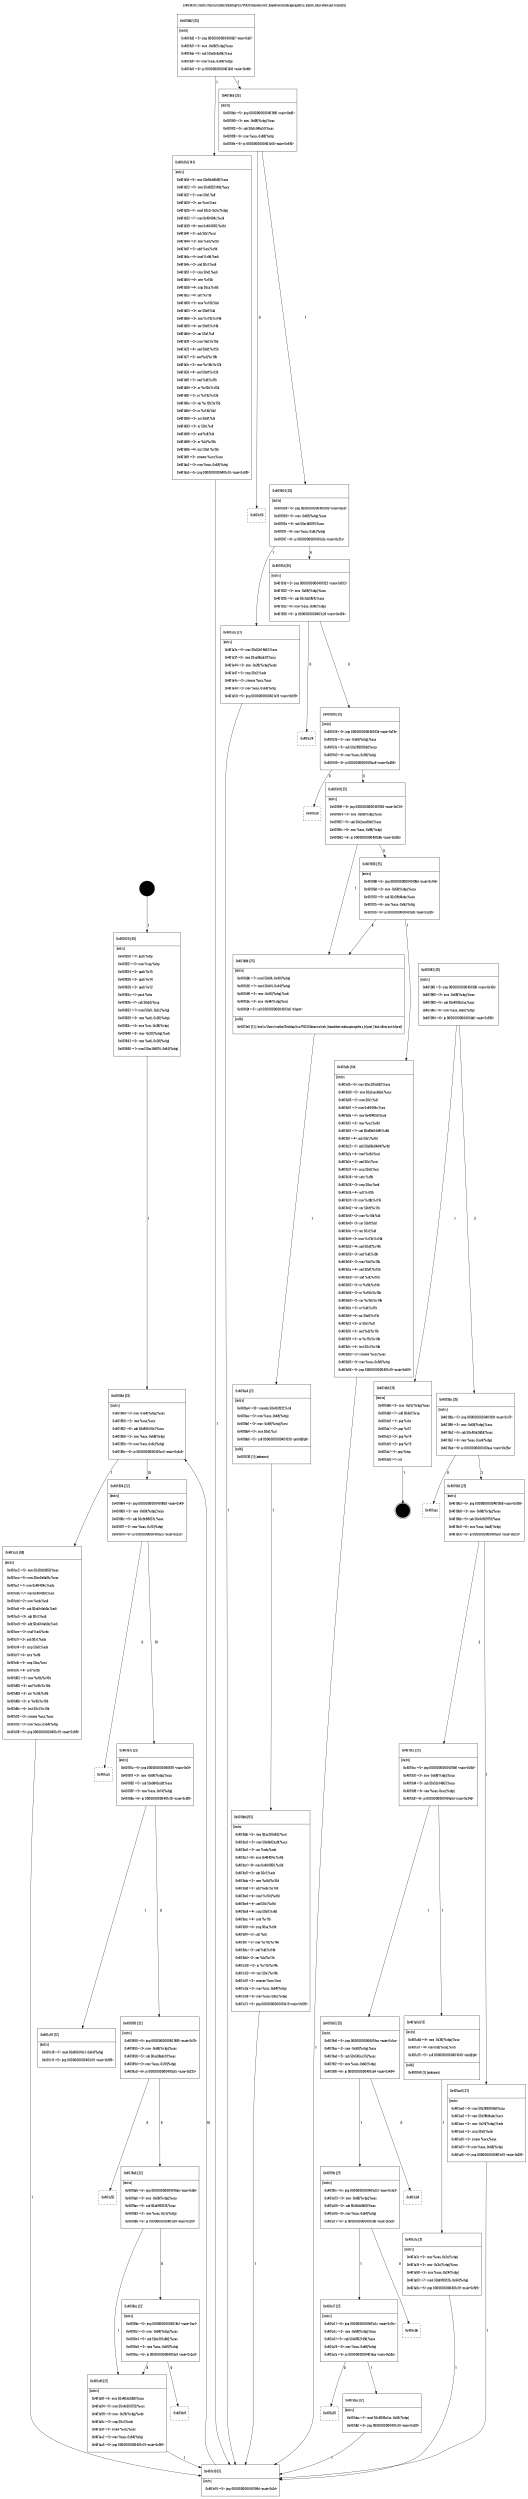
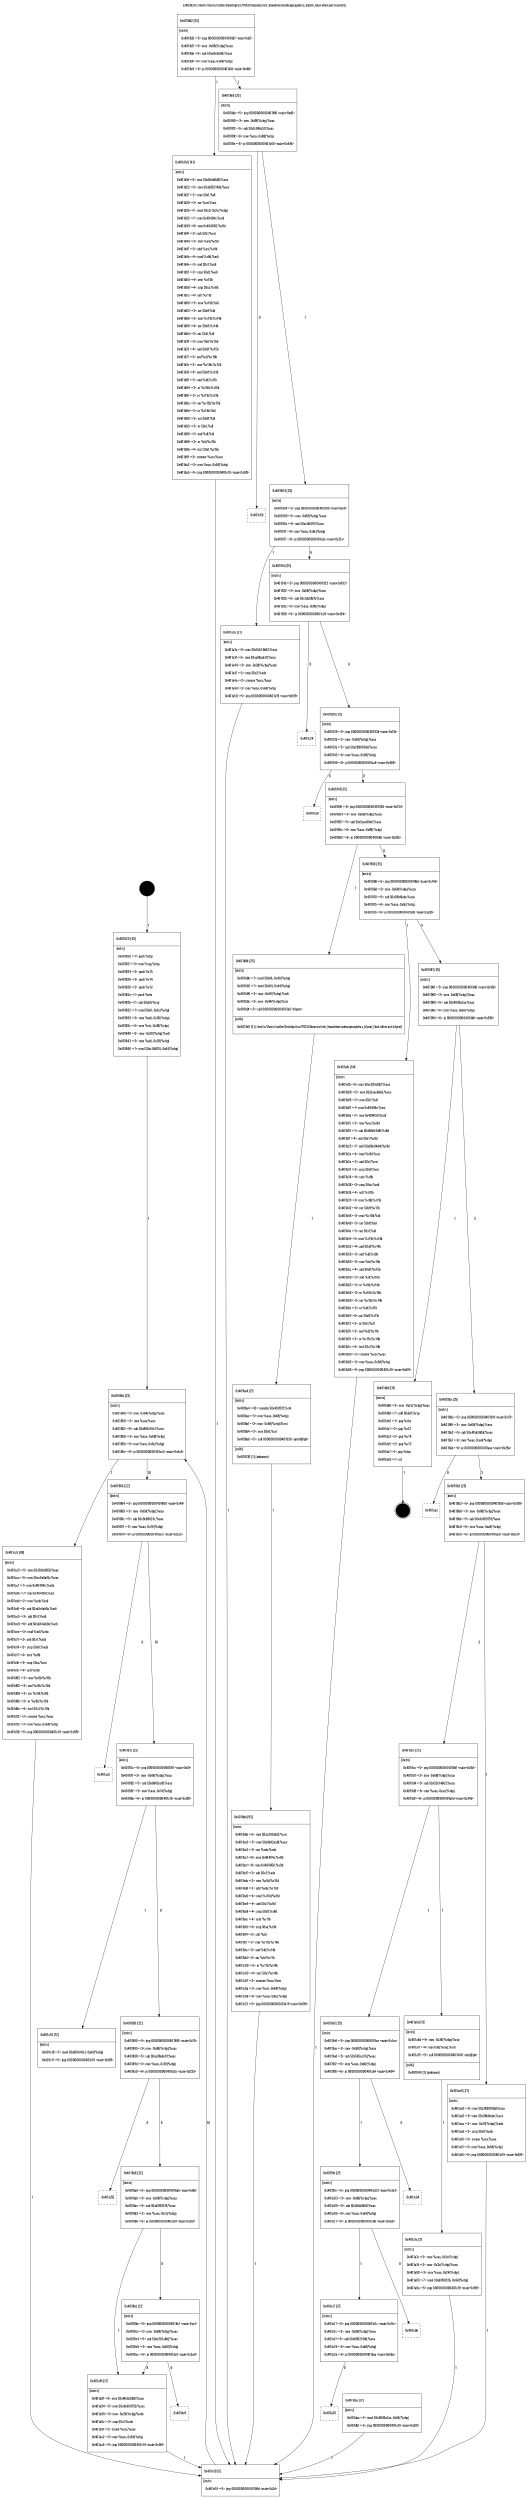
(363, 936) -> (428, 940)
(372, 2377) -> none
